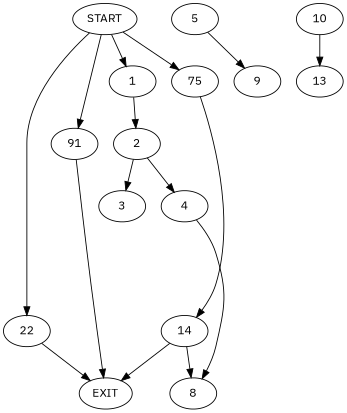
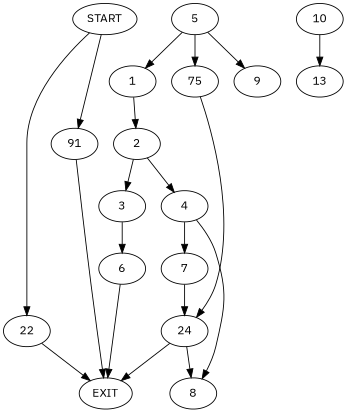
(117, 47) -> (167, 47)
(147, 48) -> (195, 46)
none -> (122, 269)
none -> (185, 269)
(185, 331) -> (185, 331)
